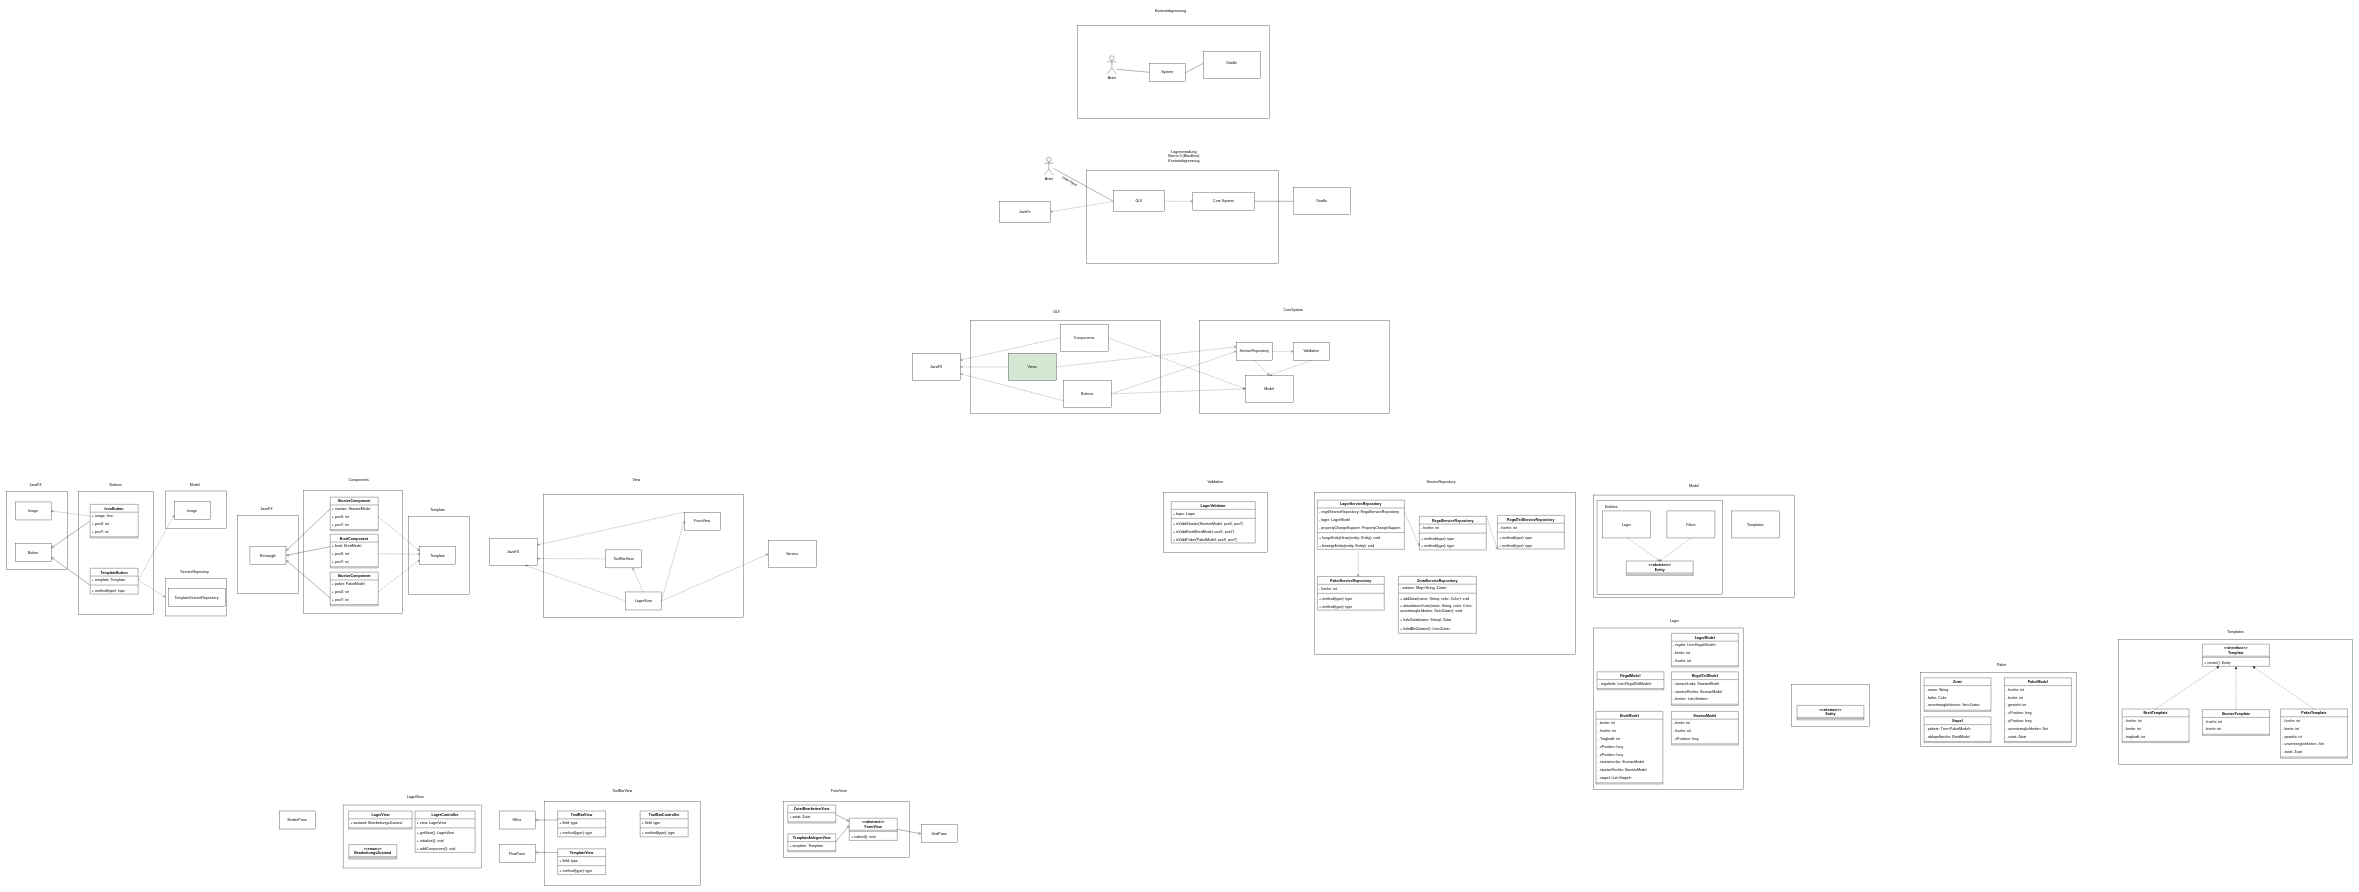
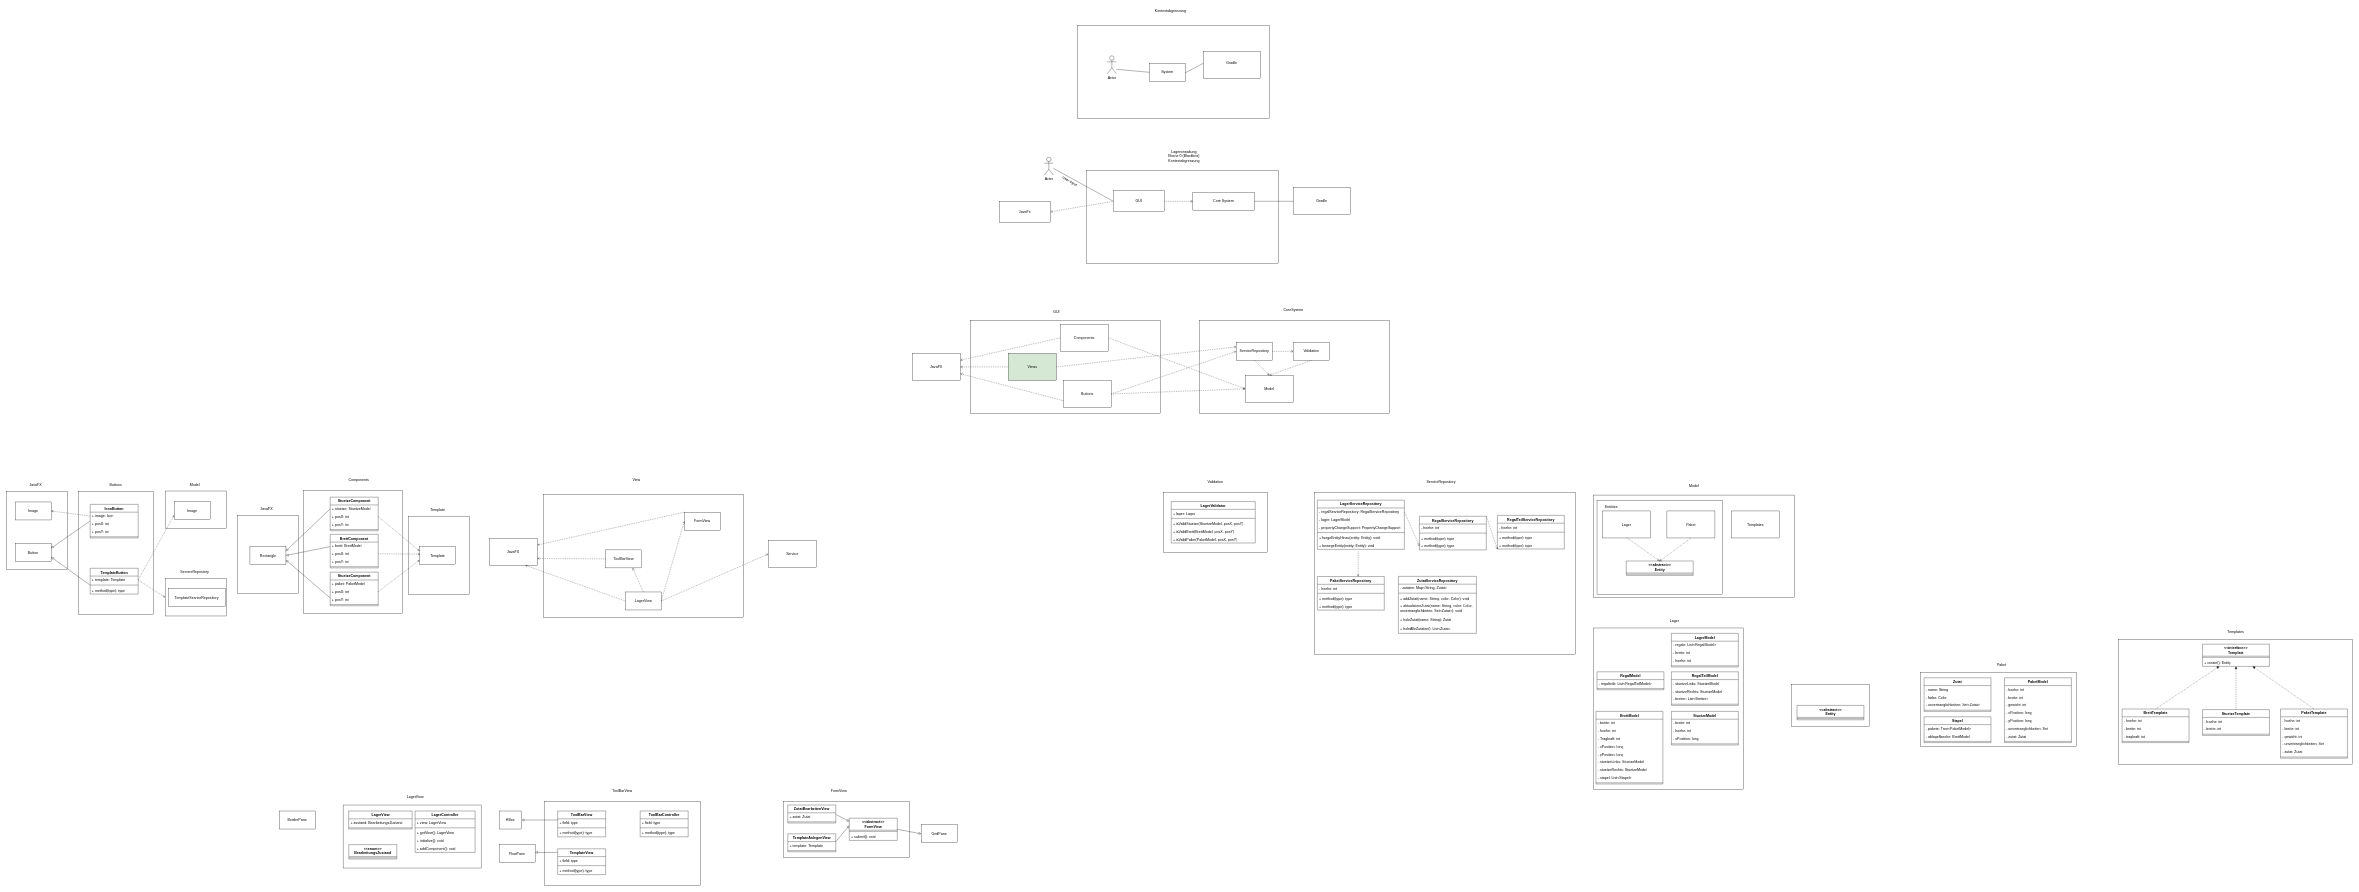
(517, 820) -> (510, 820)
